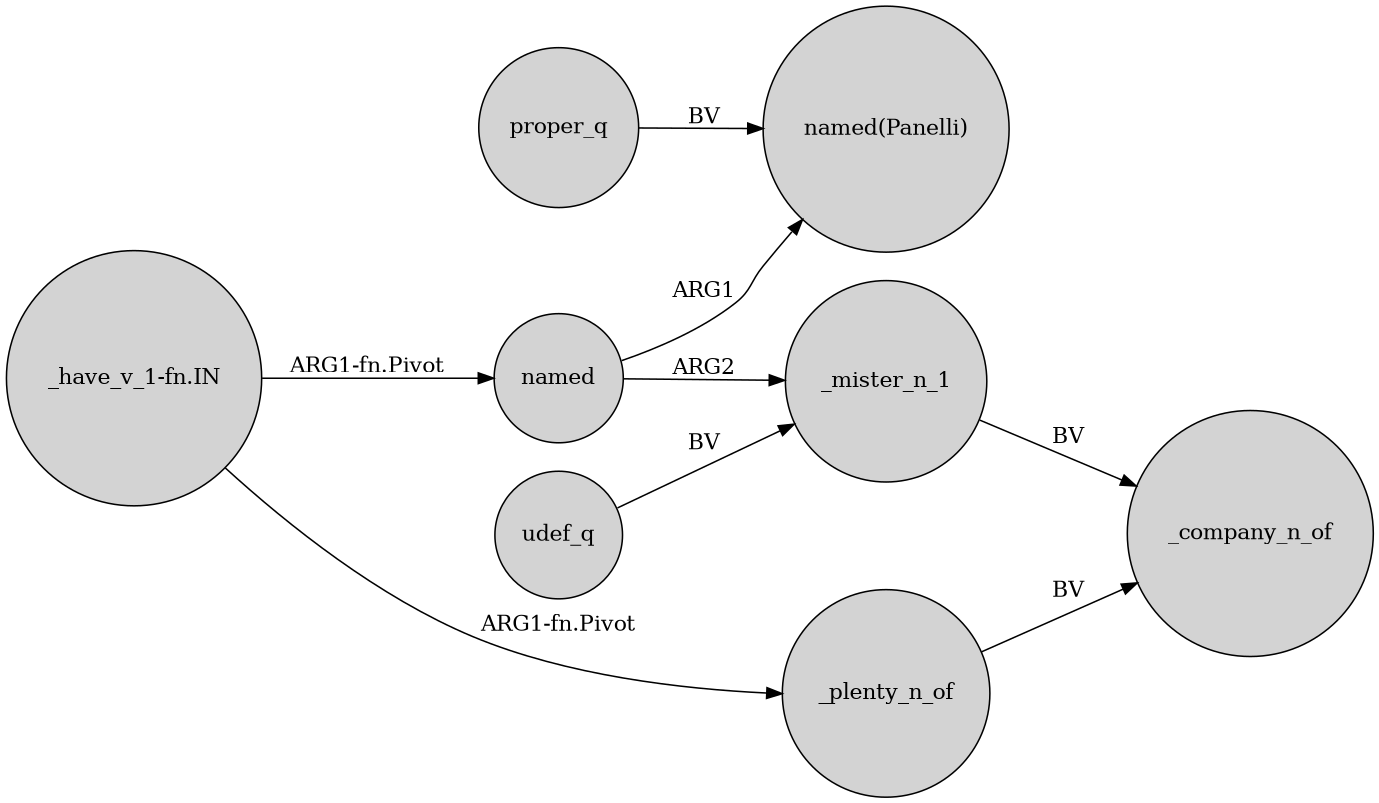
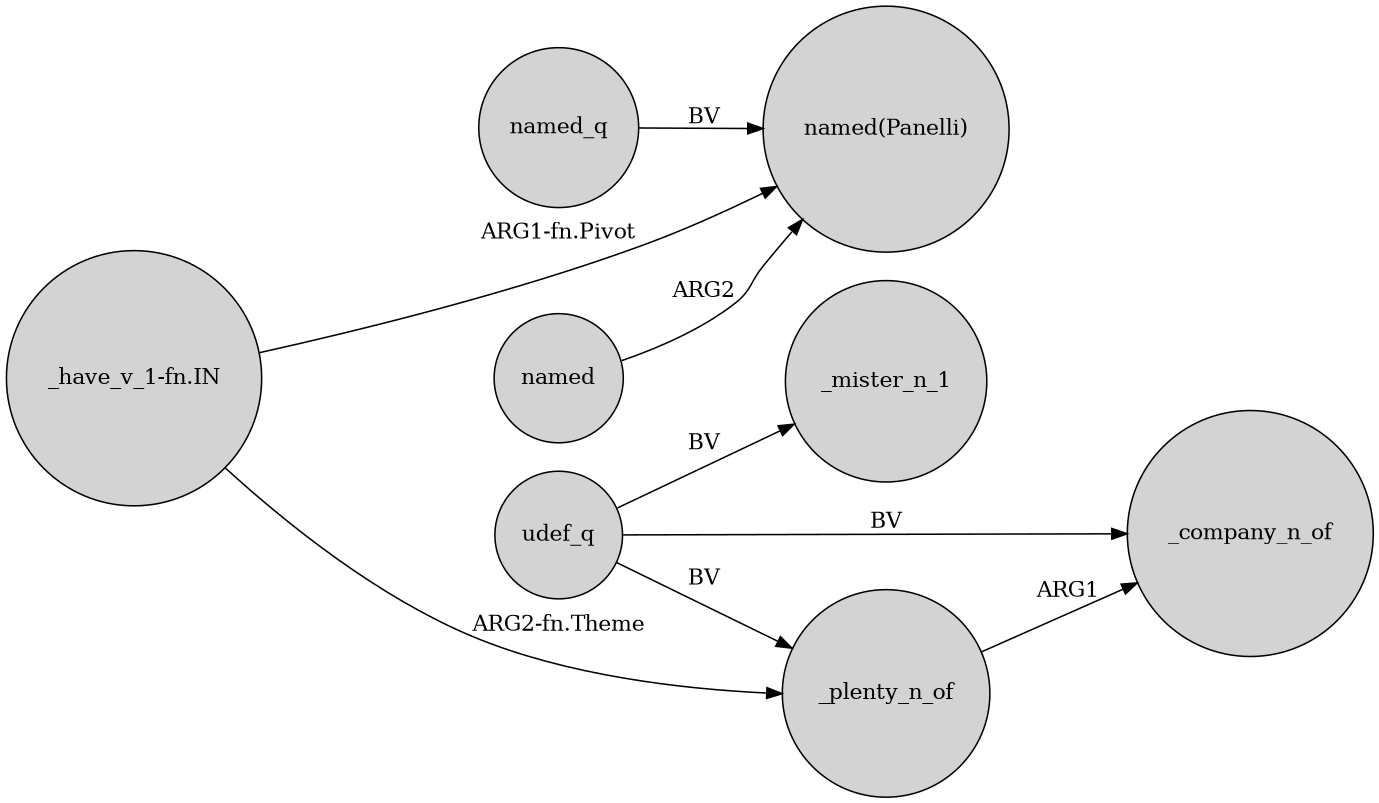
(559, 128) -> (559, 128)
(704, 291) -> (704, 291)
(370, 378) -> (516, 287)
(696, 380) -> none
(1051, 450) -> (867, 534)
(1068, 591) -> (1068, 591)
none -> (697, 602)
(559, 625) -> (559, 625)
